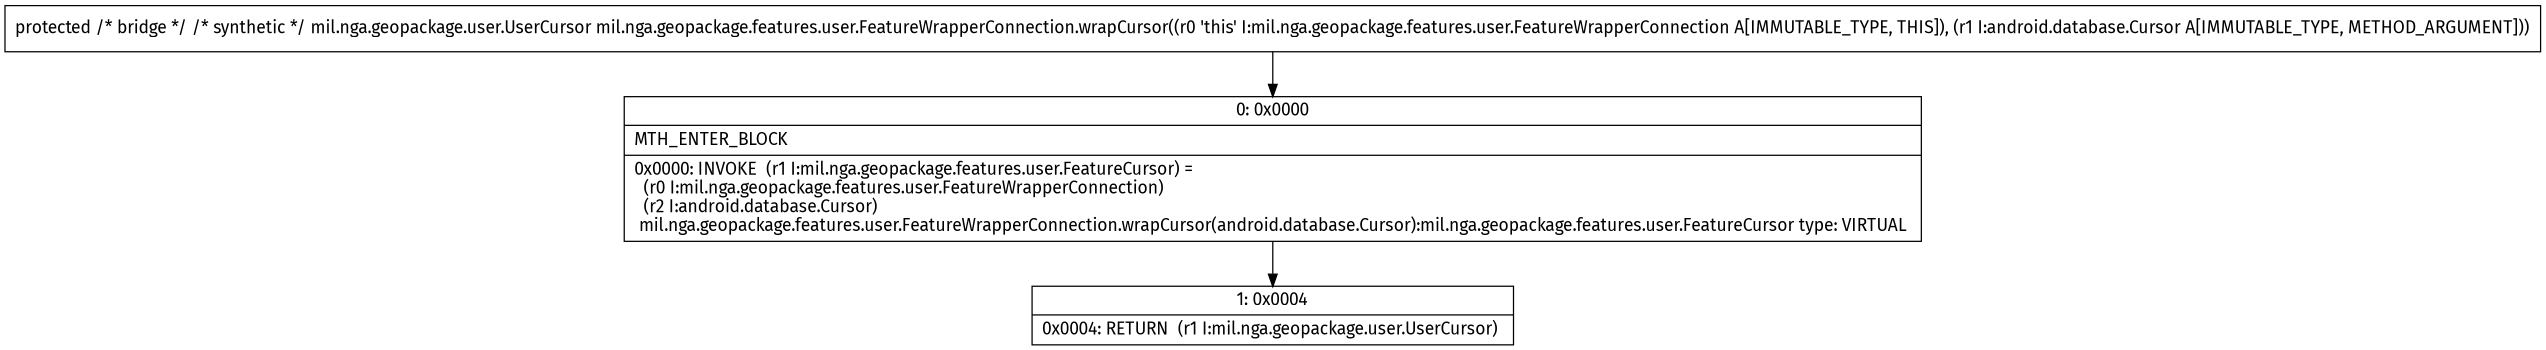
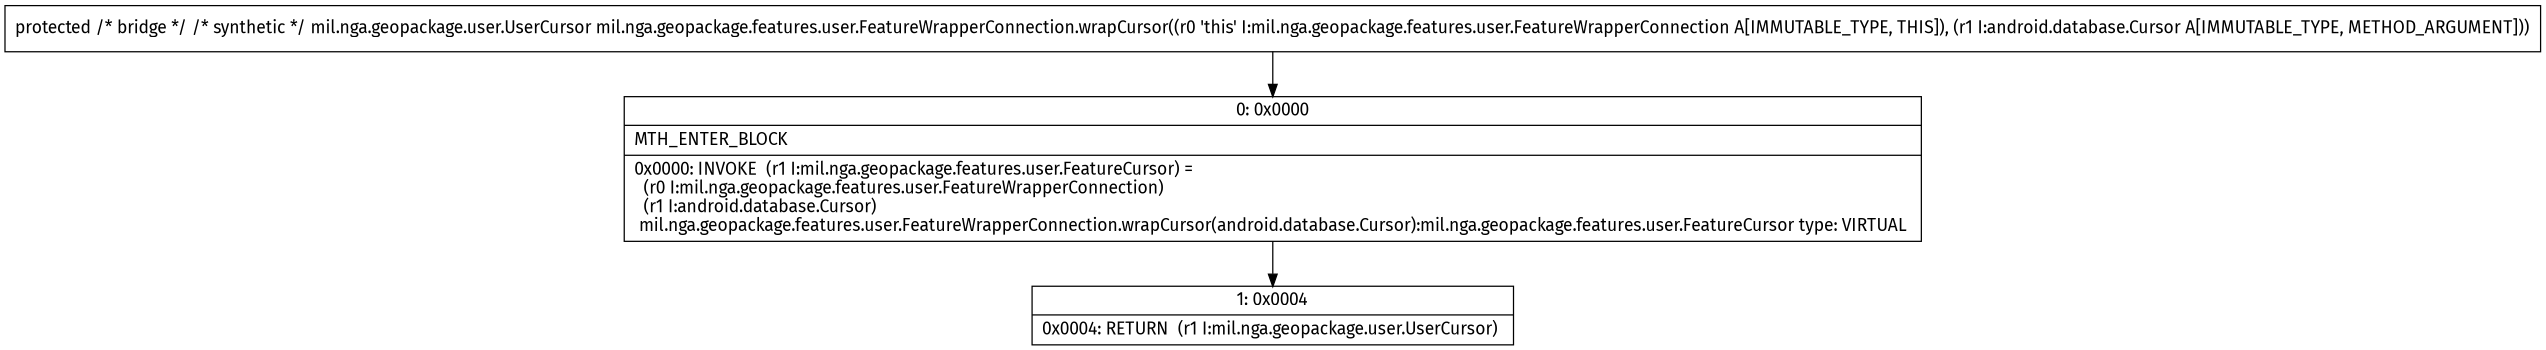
(756, 207) -> (756, 207)
